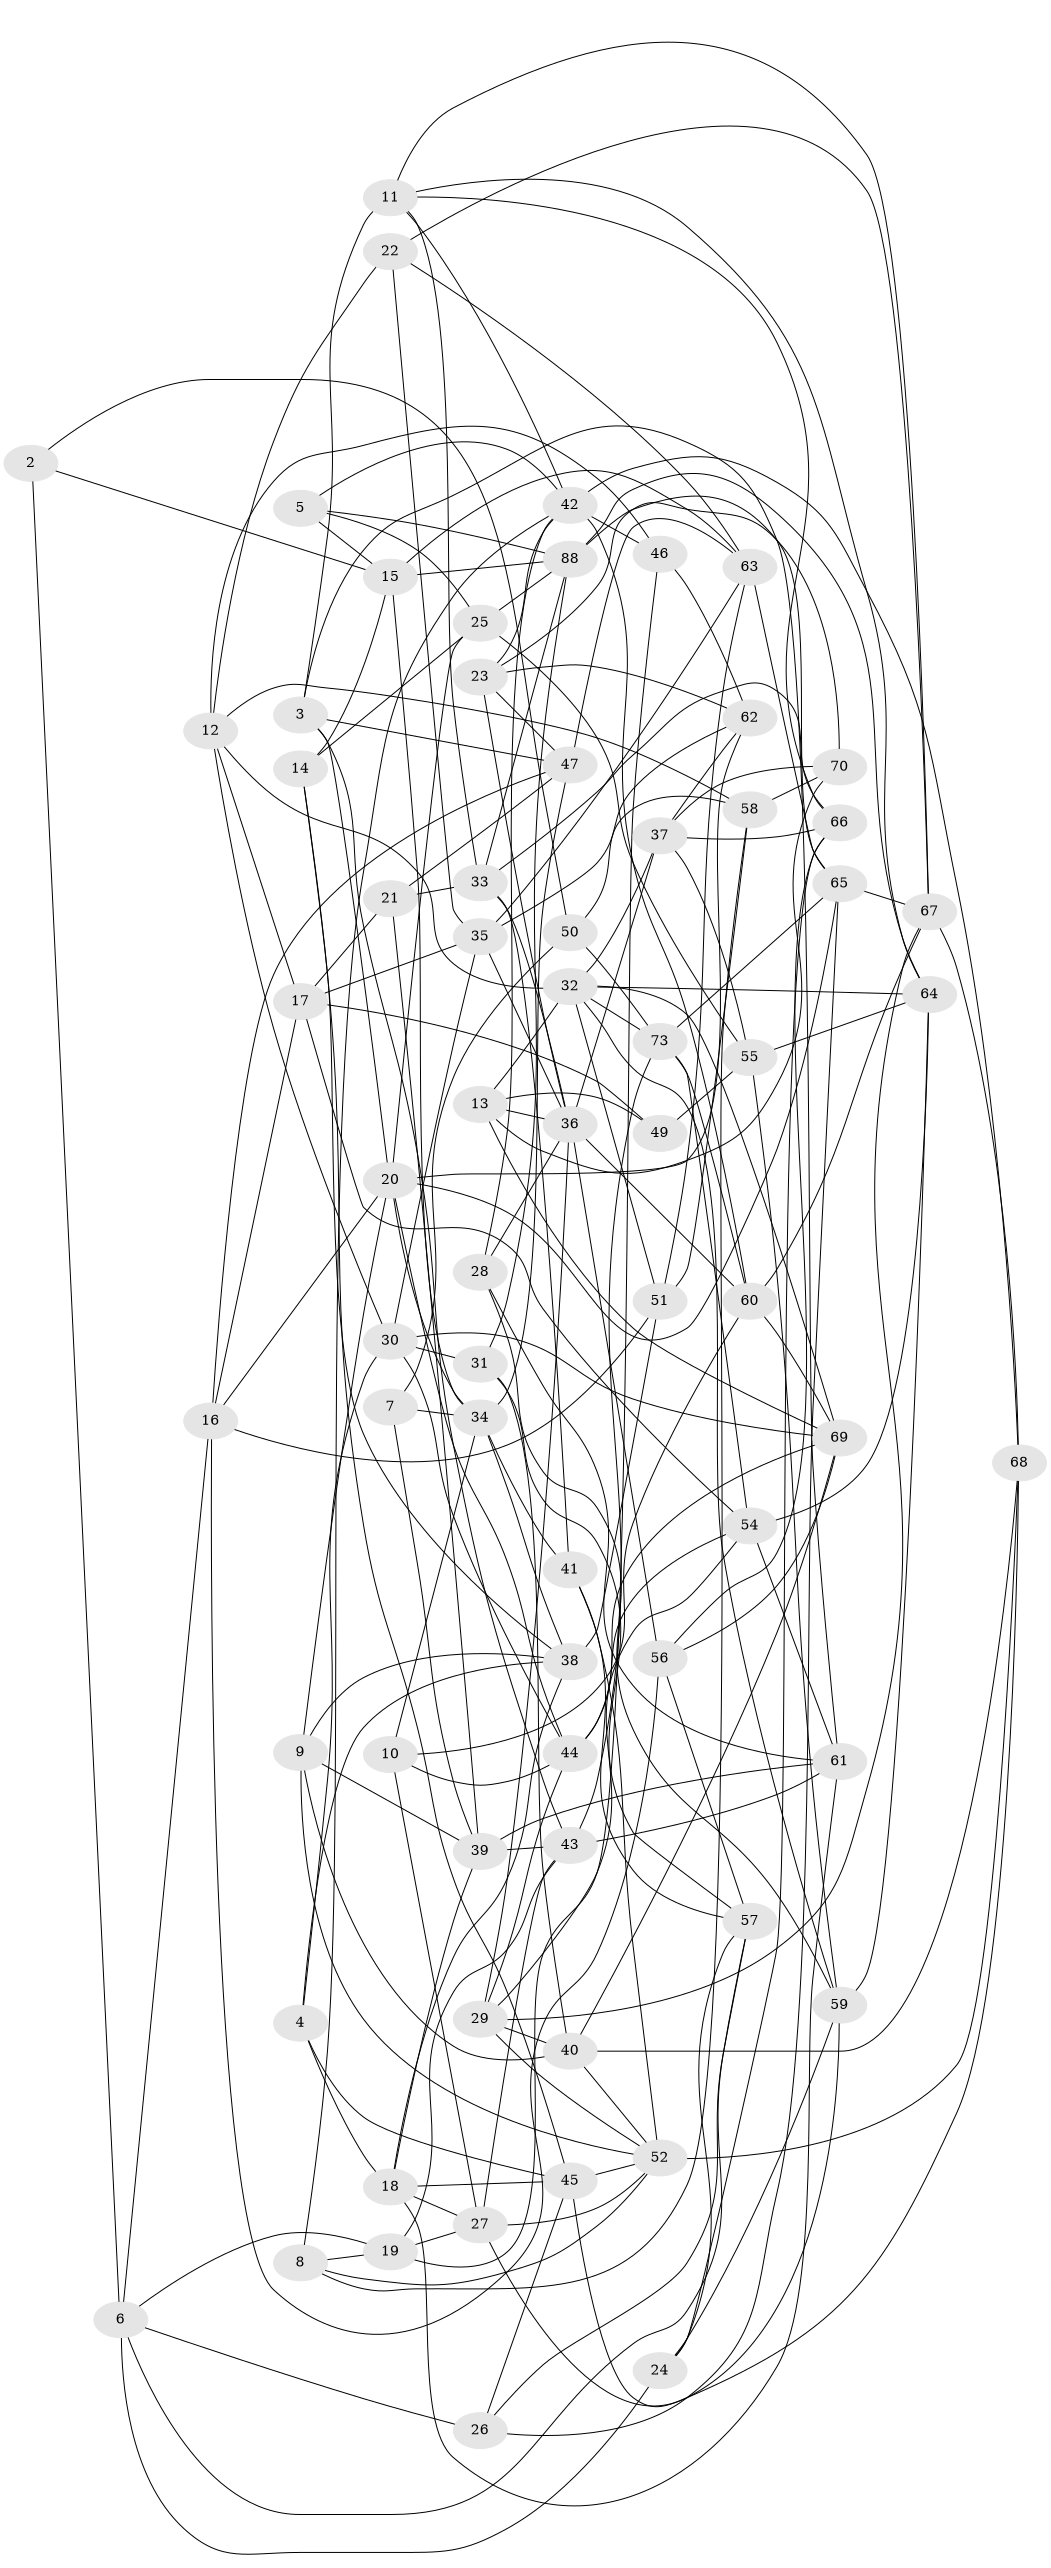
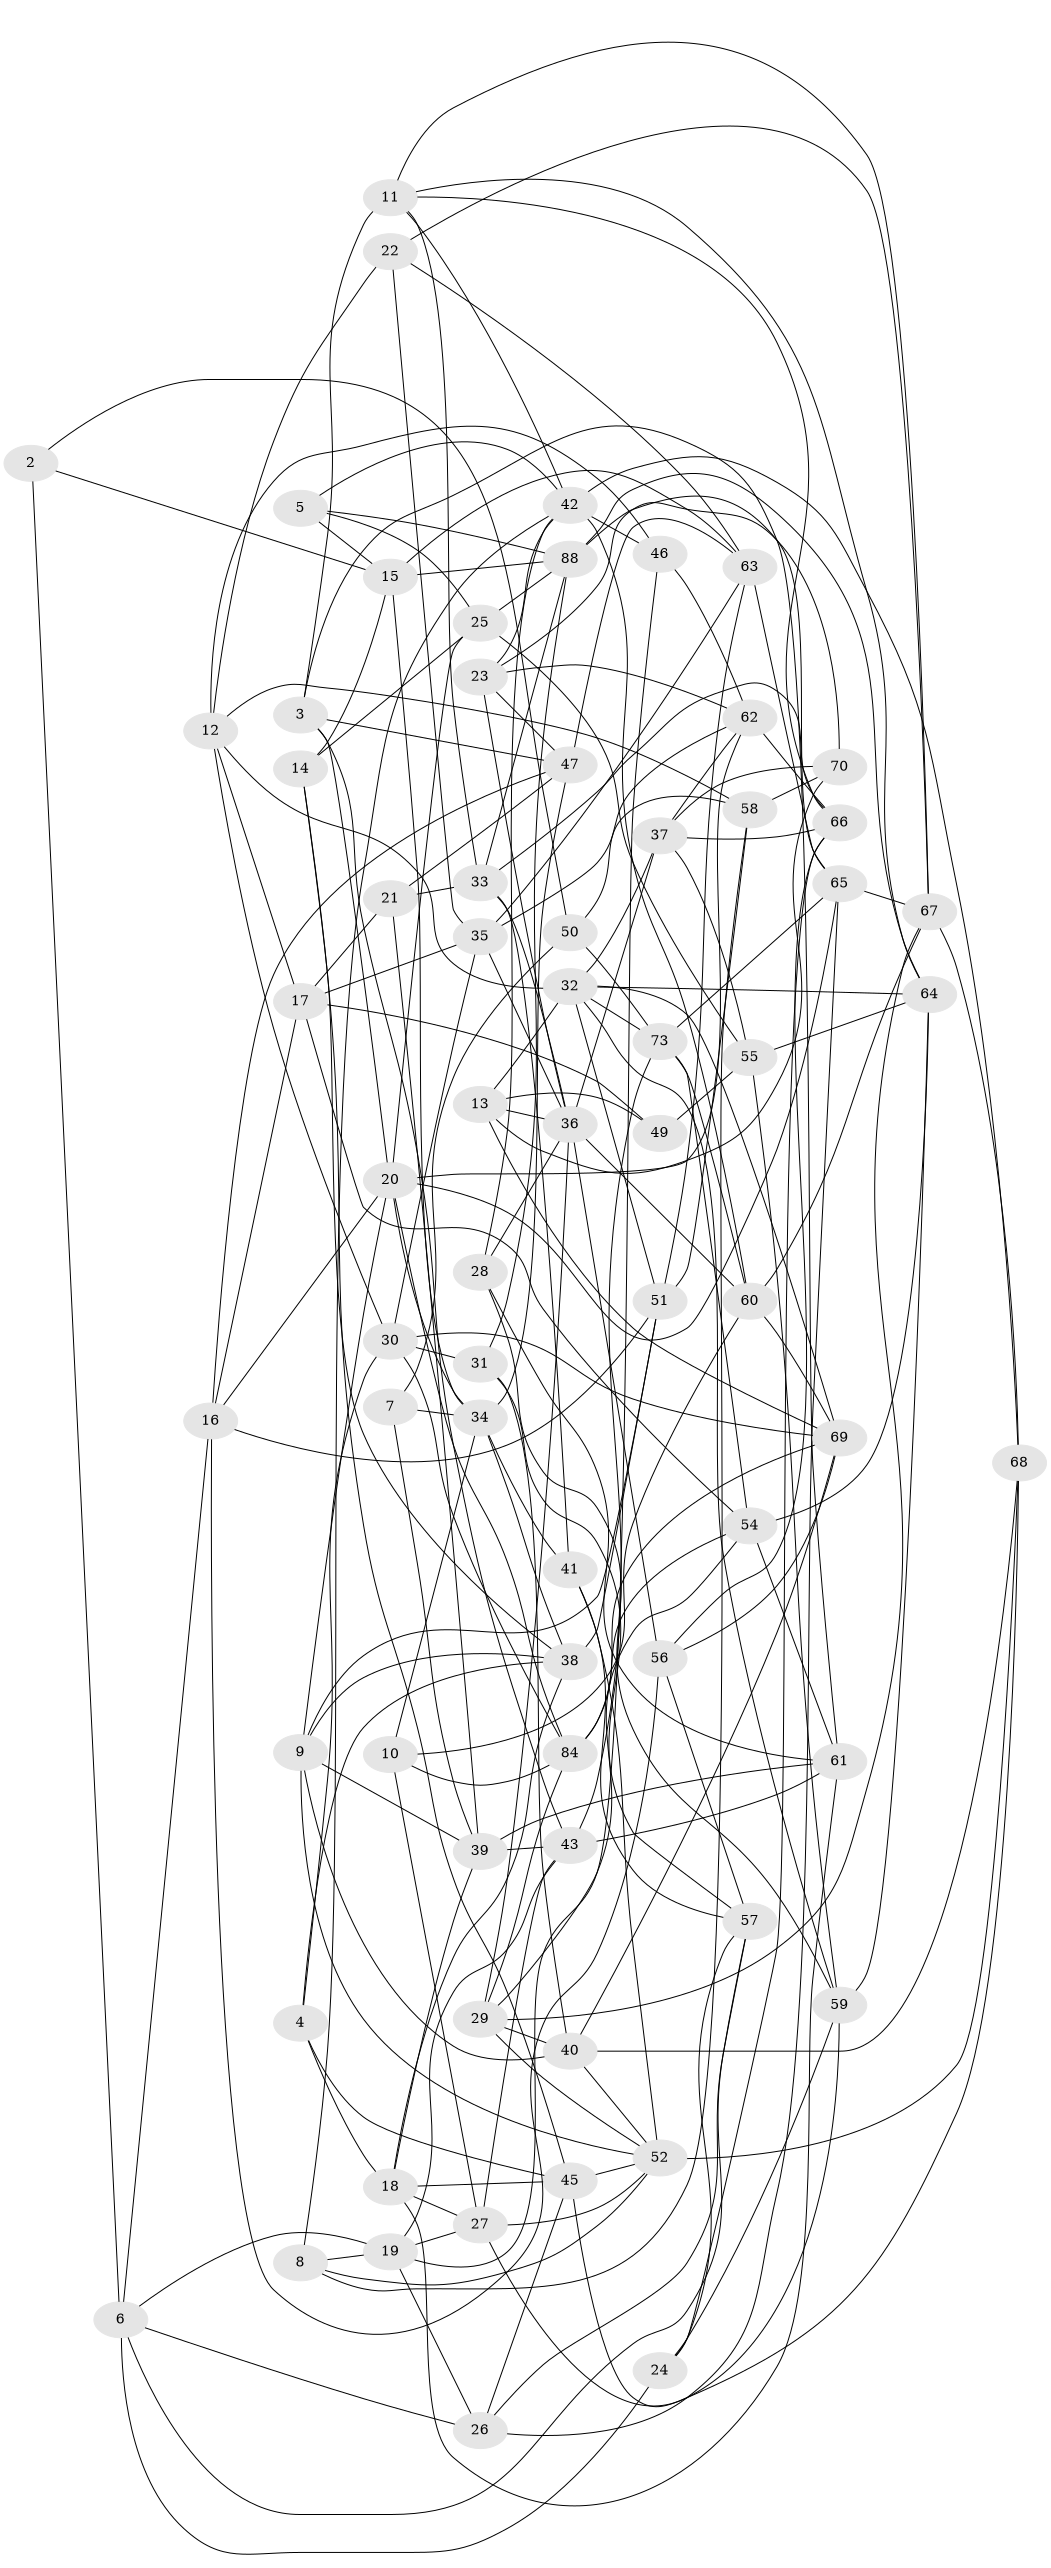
none -> (786, 762)
none -> (573, 1616)
(570, 1754) -> (570, 1754)
none -> (435, 2341)
